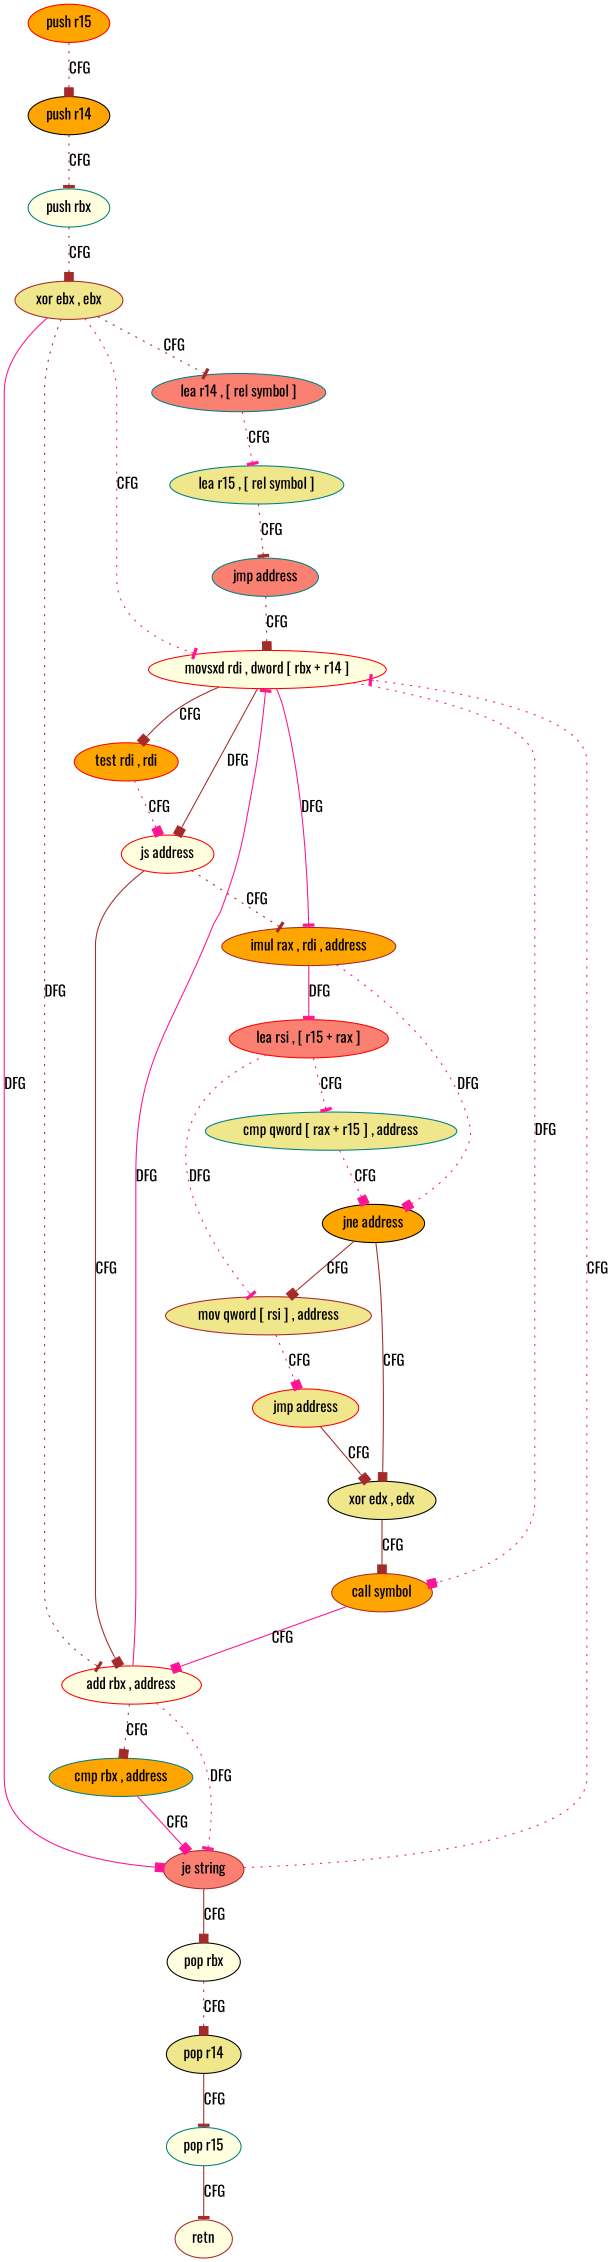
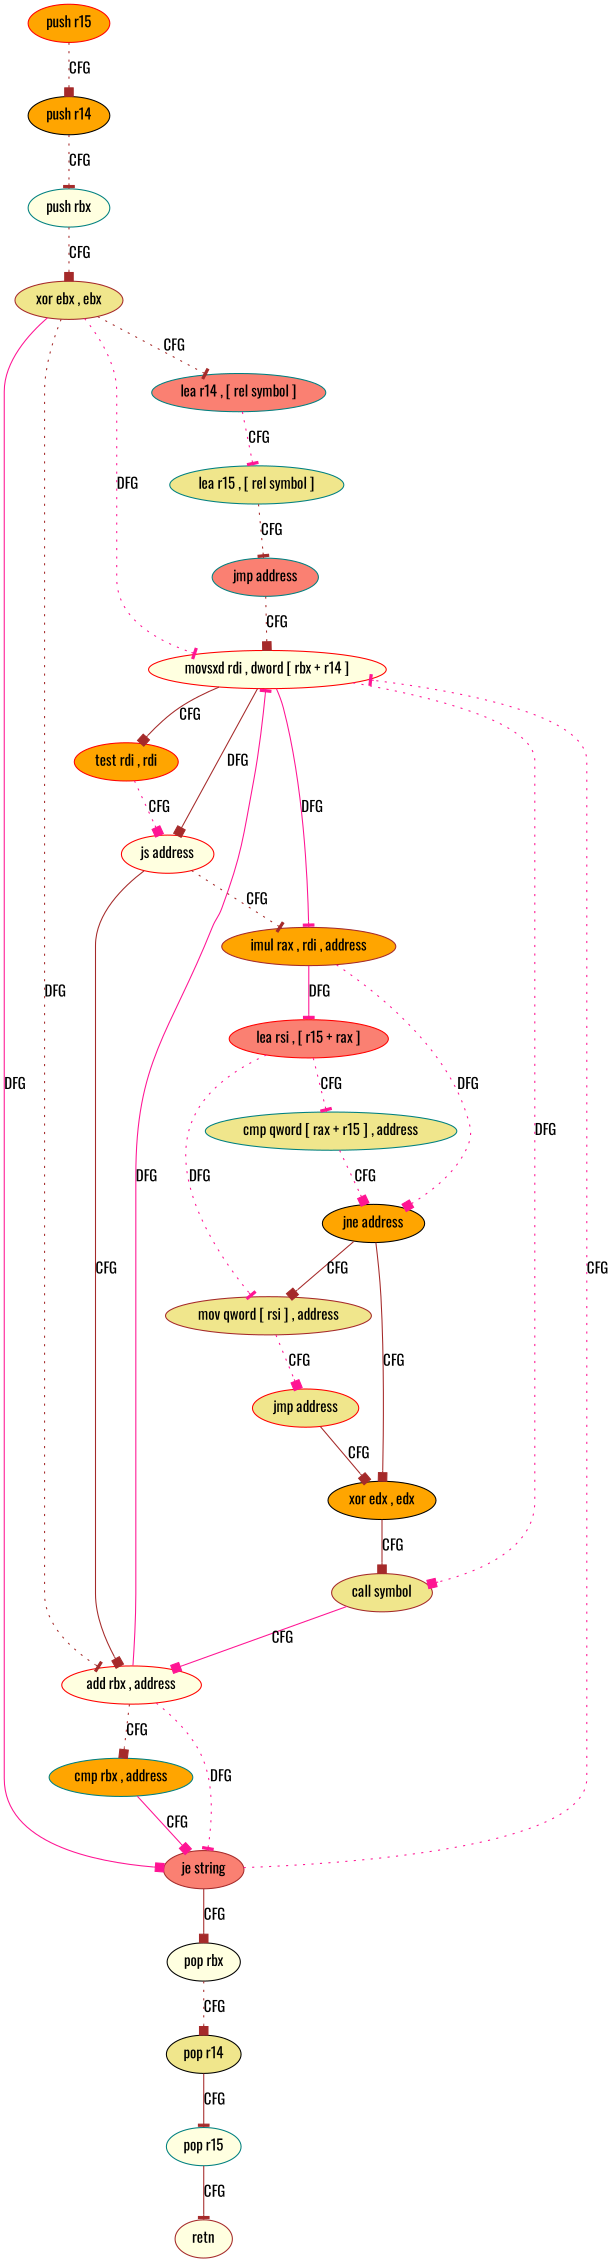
(128, 485) -> (128, 485)
(382, 1500) -> (382, 1500)
(382, 1593) -> (382, 1593)
